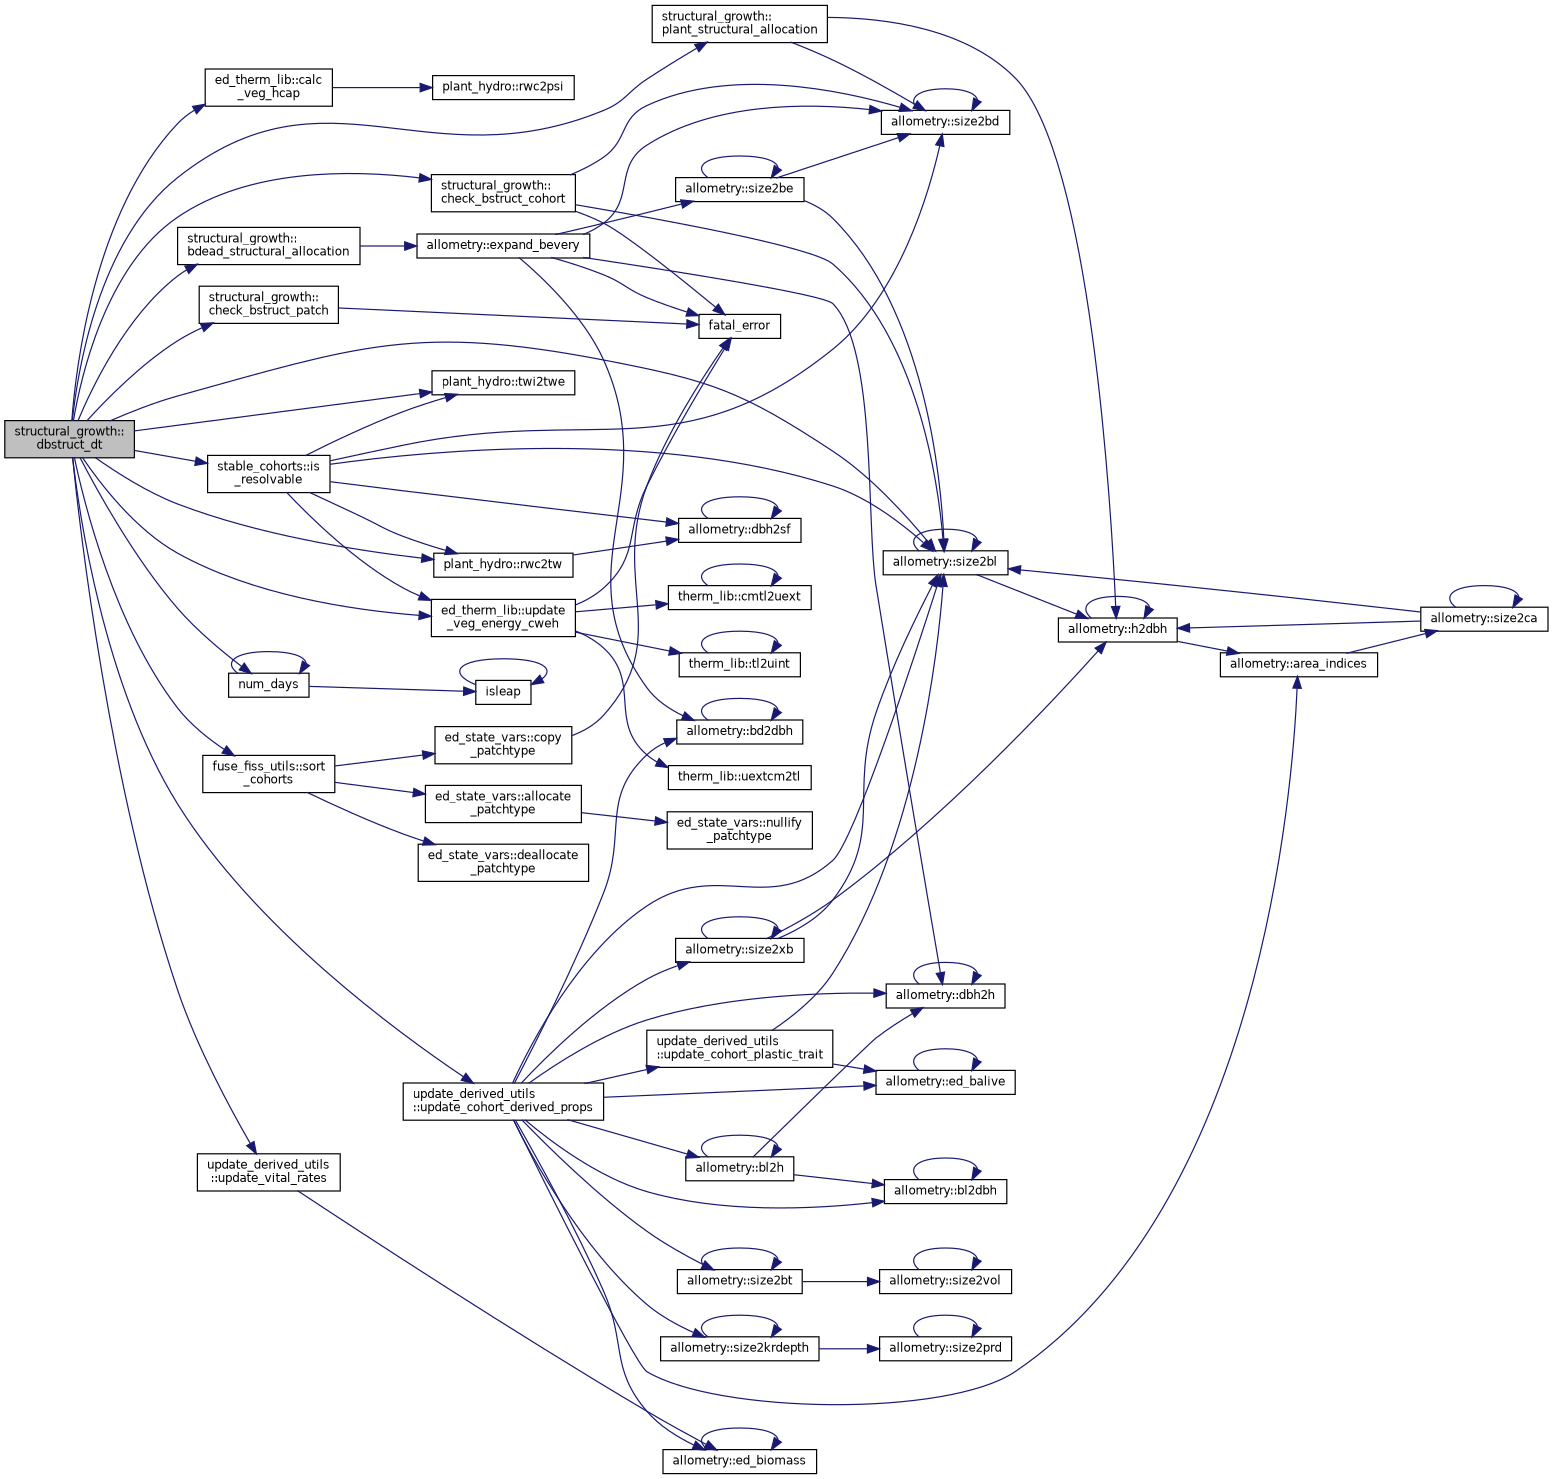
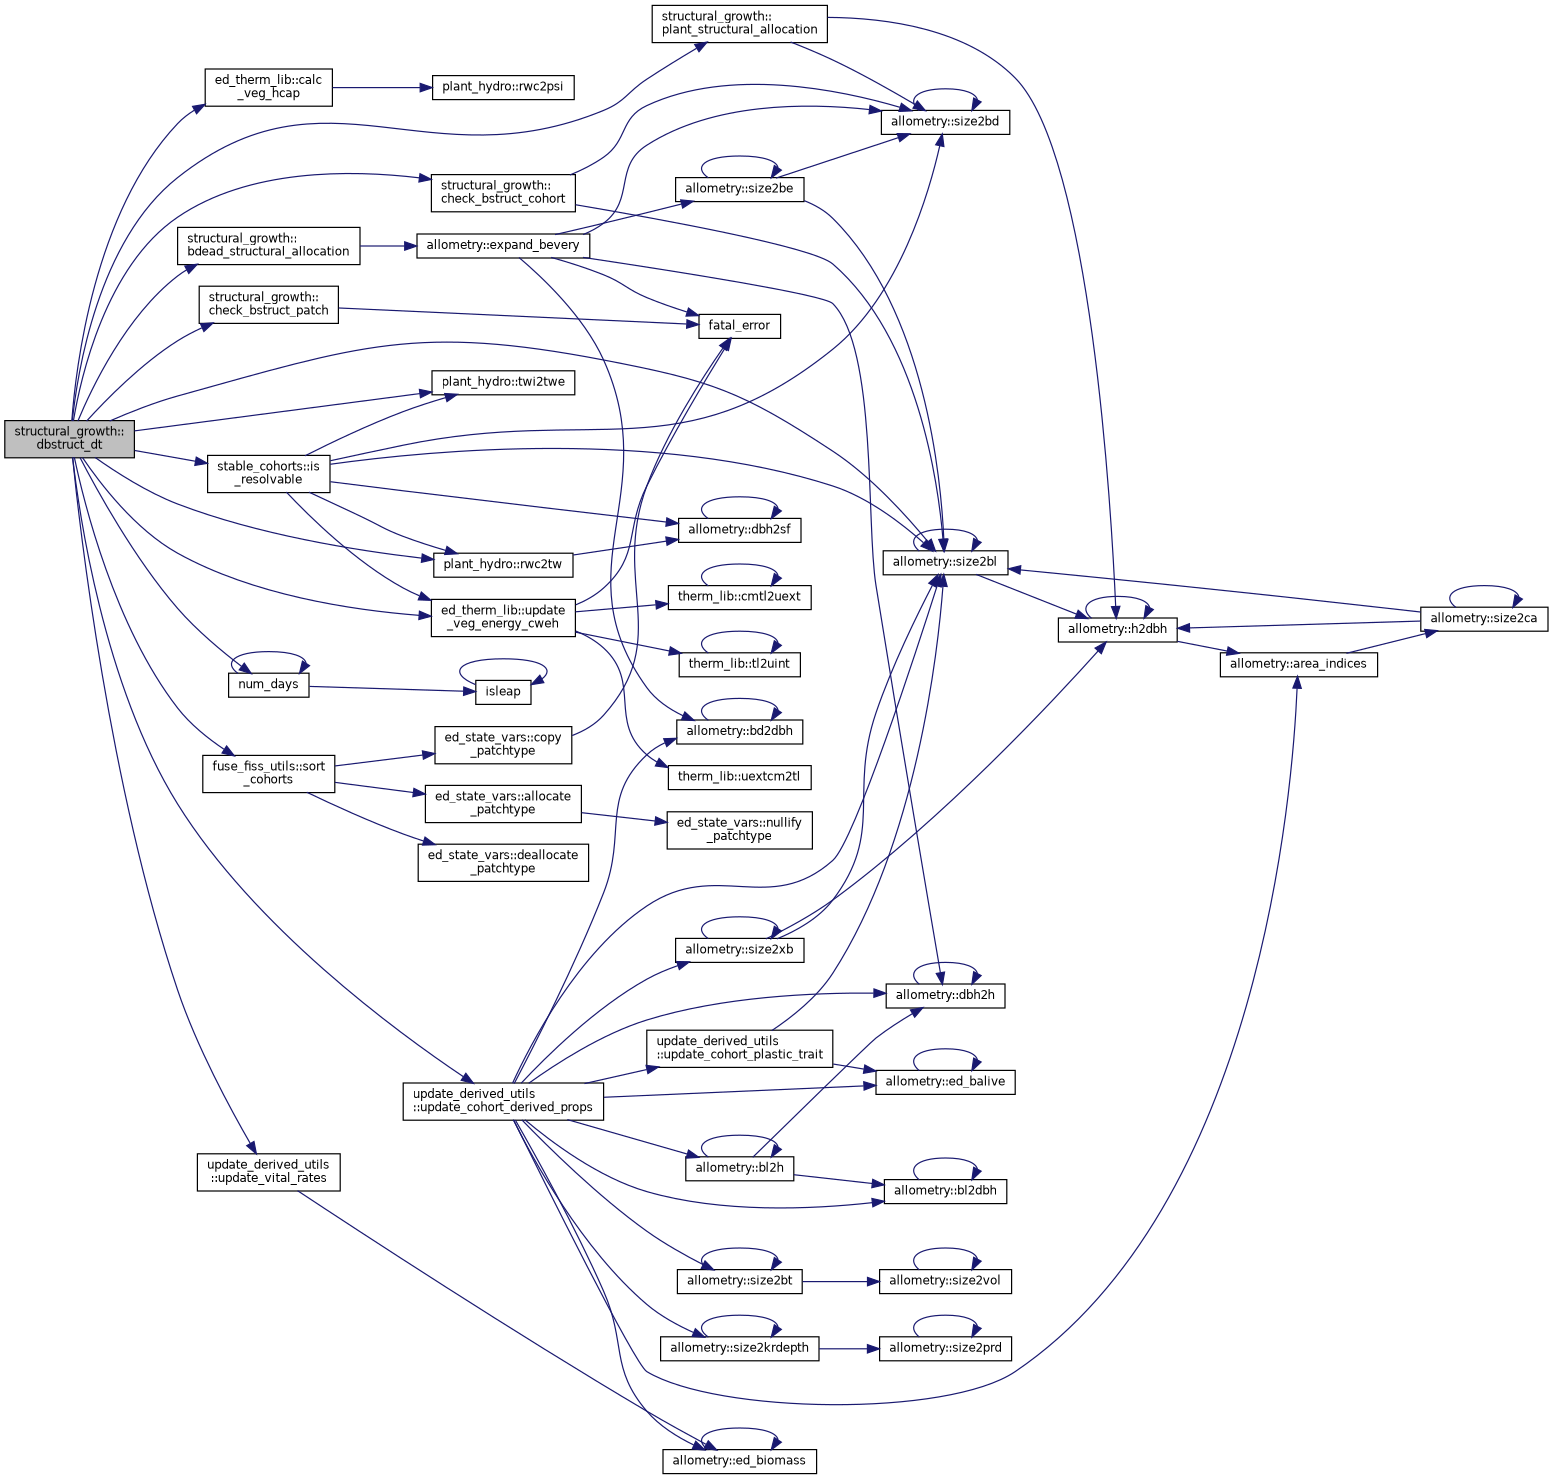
(649, 254) -> none
